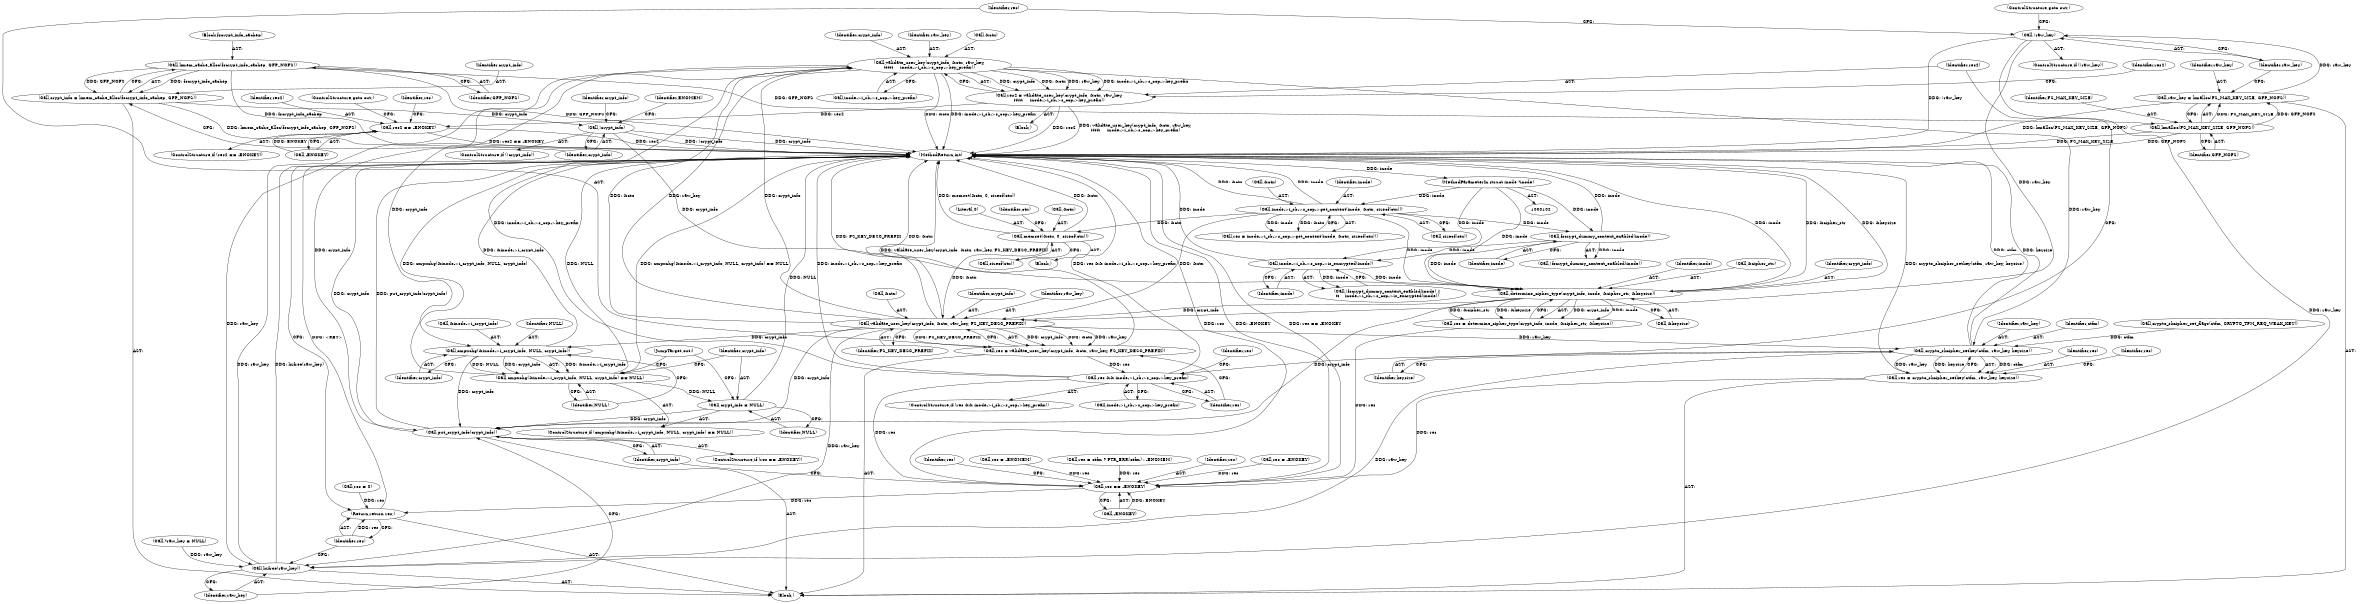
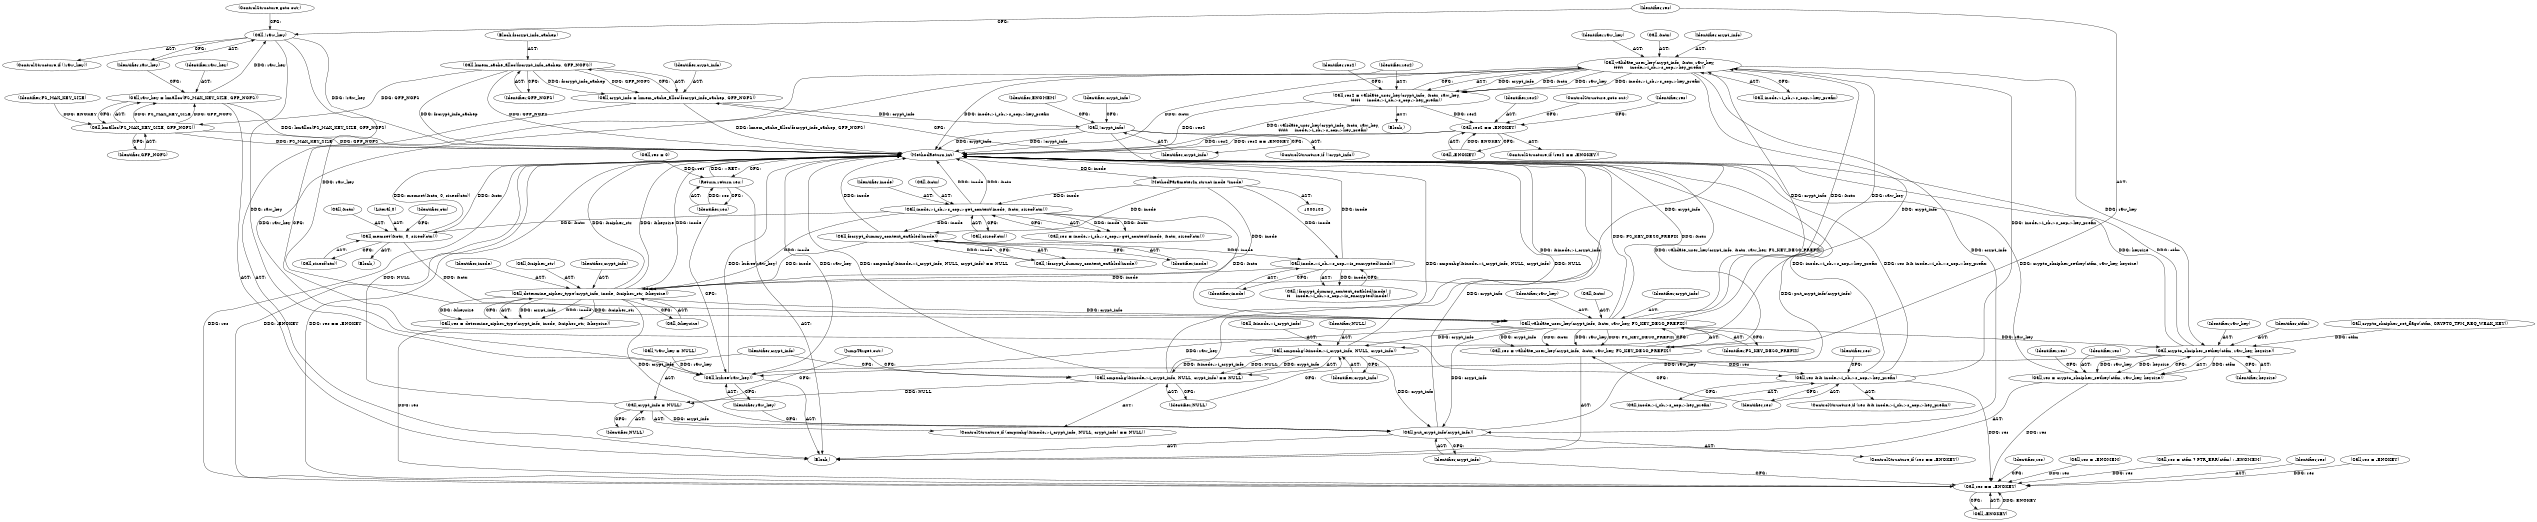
(2153, 114) -> (80, 114)
none -> (989, 247)
(746, 501) -> none
